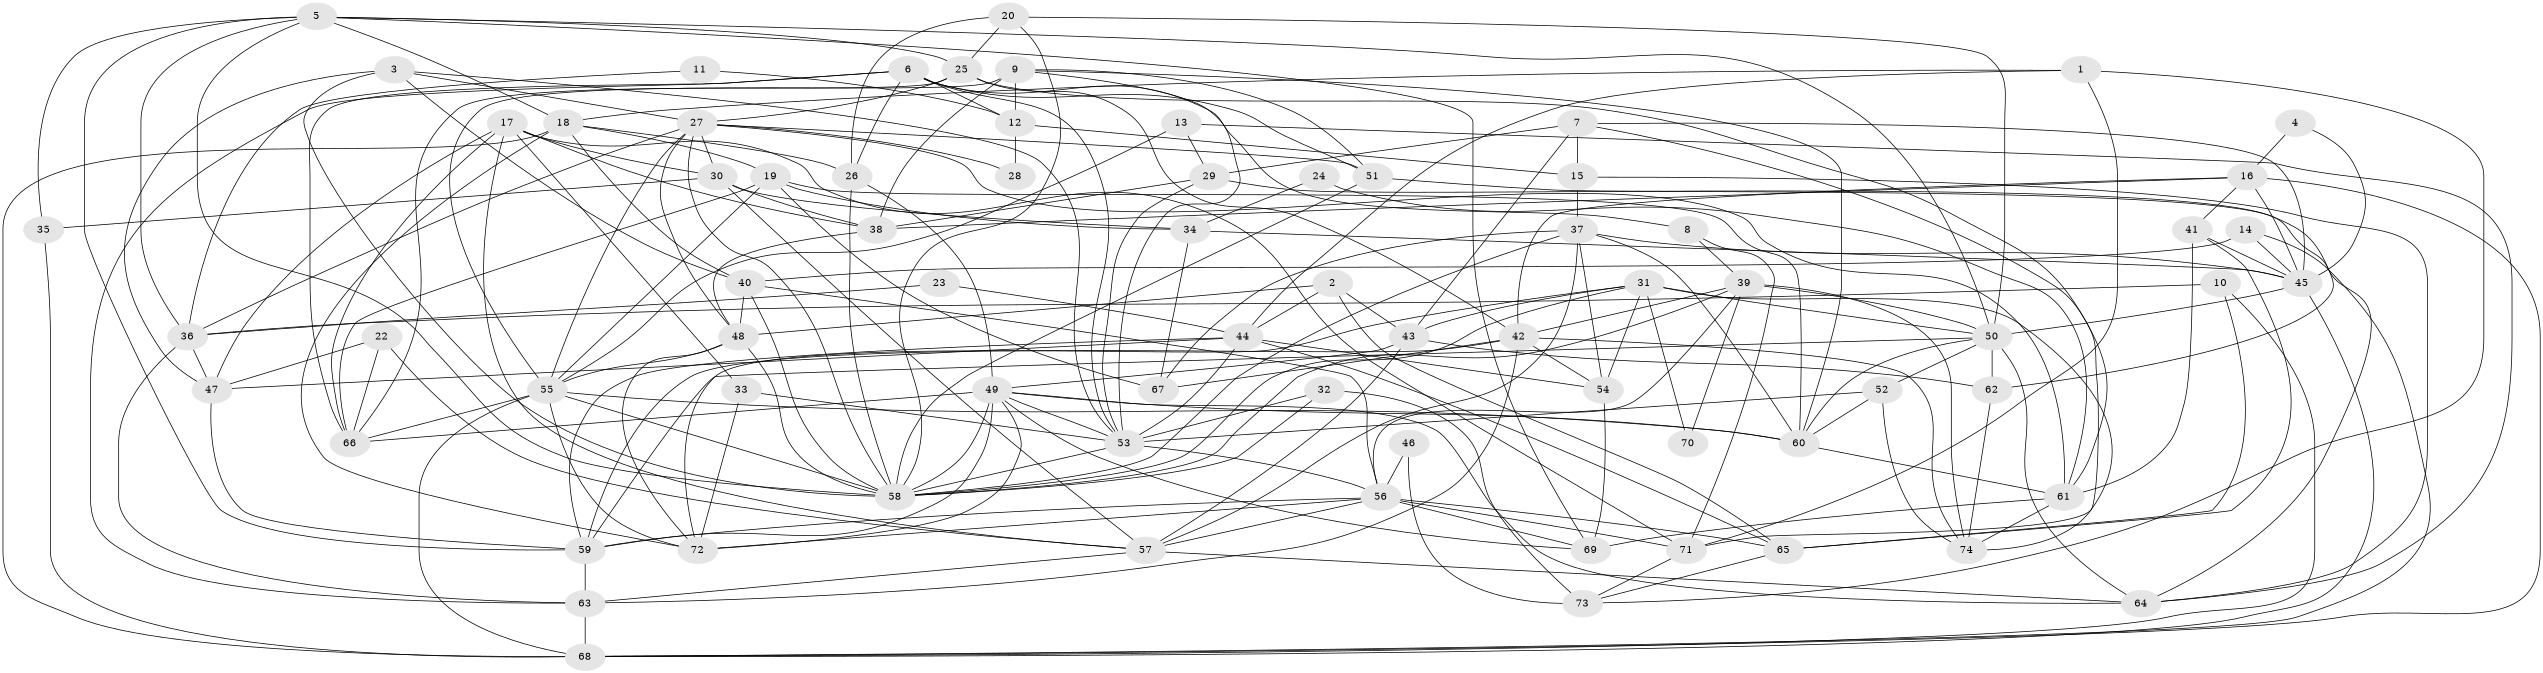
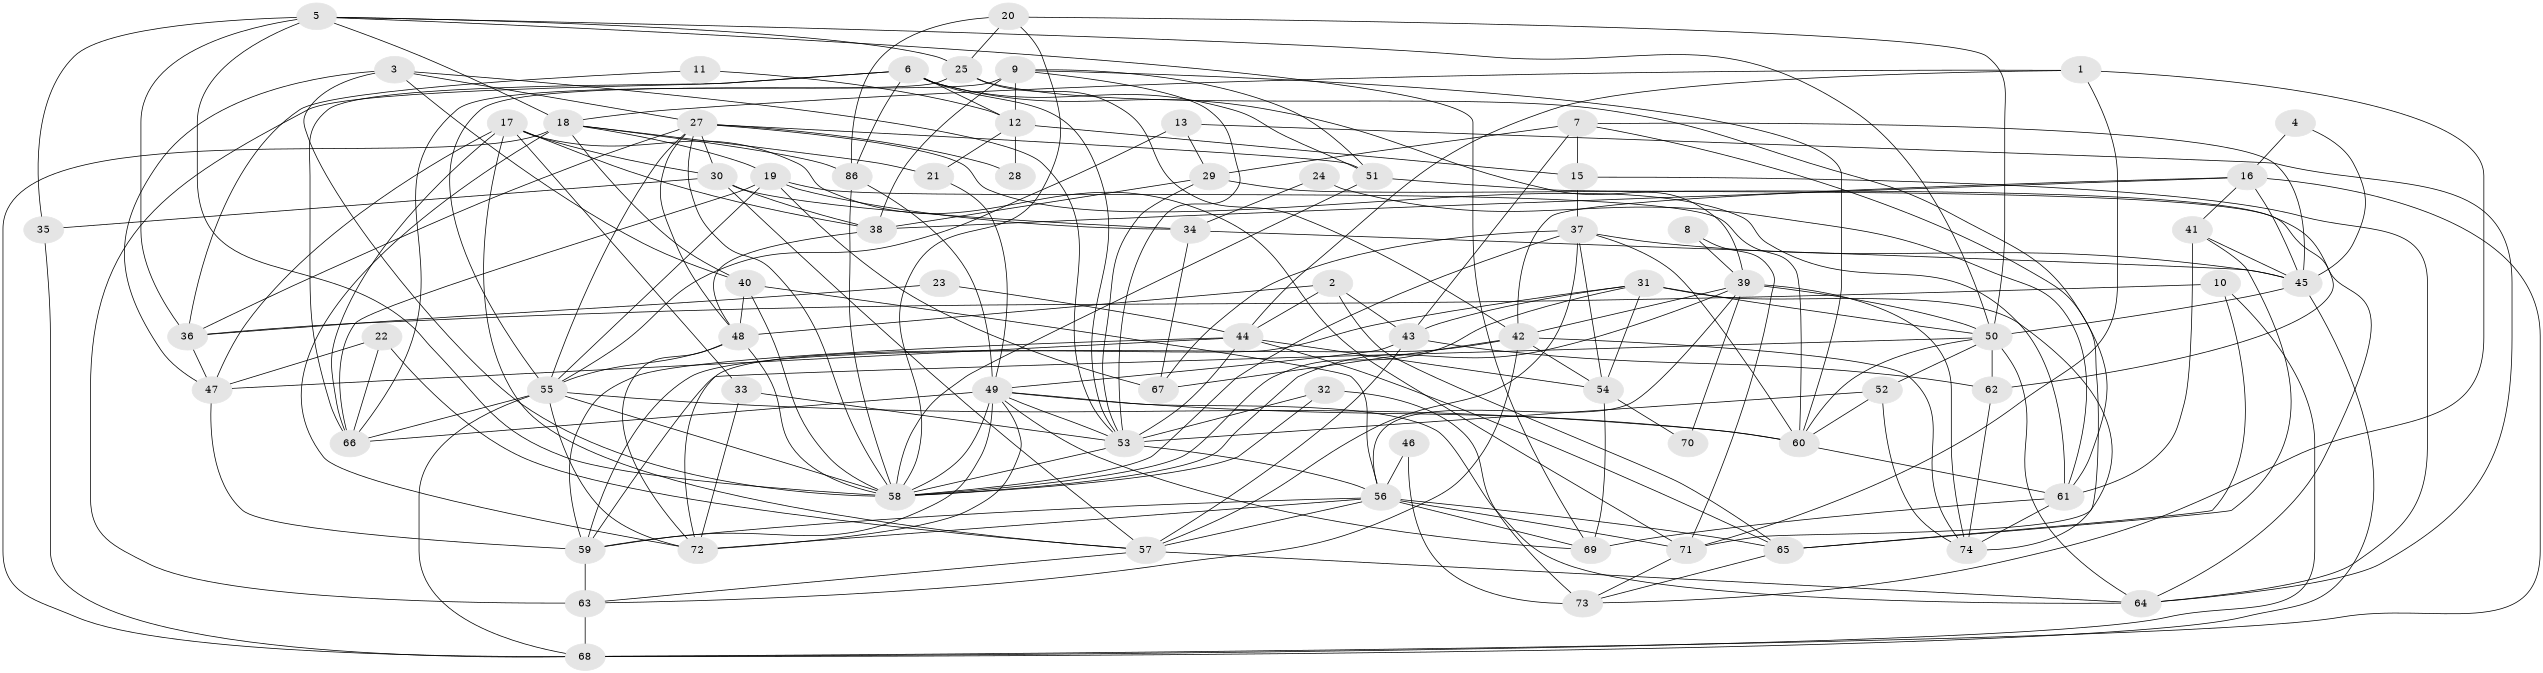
(833, 106) -> none
(852, 177) -> (852, 177)
none -> (934, 177)
(1280, 183) -> (1334, 124)
(2246, 230) -> none
(1664, 357) -> (1646, 417)
(142, 366) -> none
(244, 573) -> none
